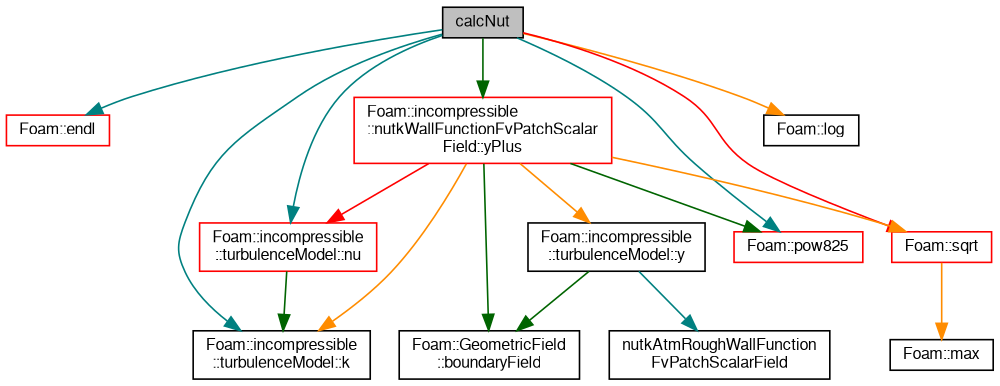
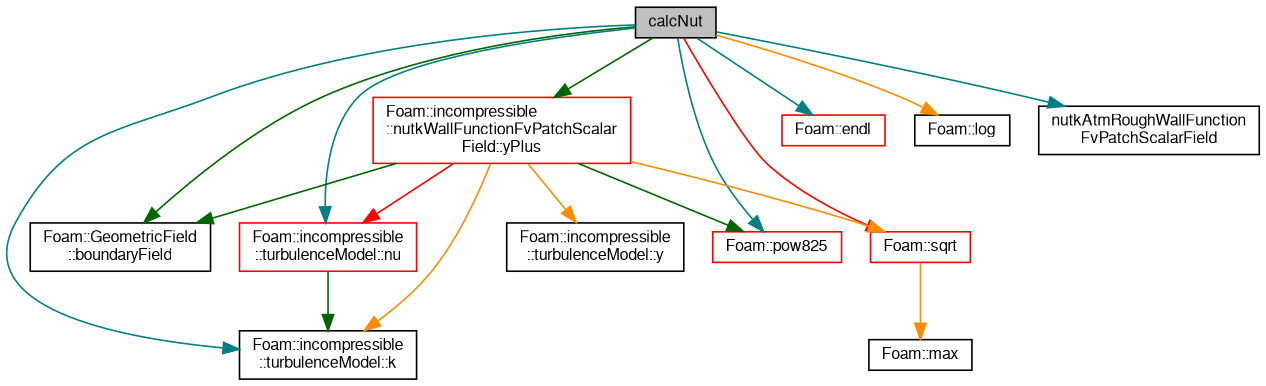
(662, 295) -> (883, 65)
(559, 296) -> (365, 80)
